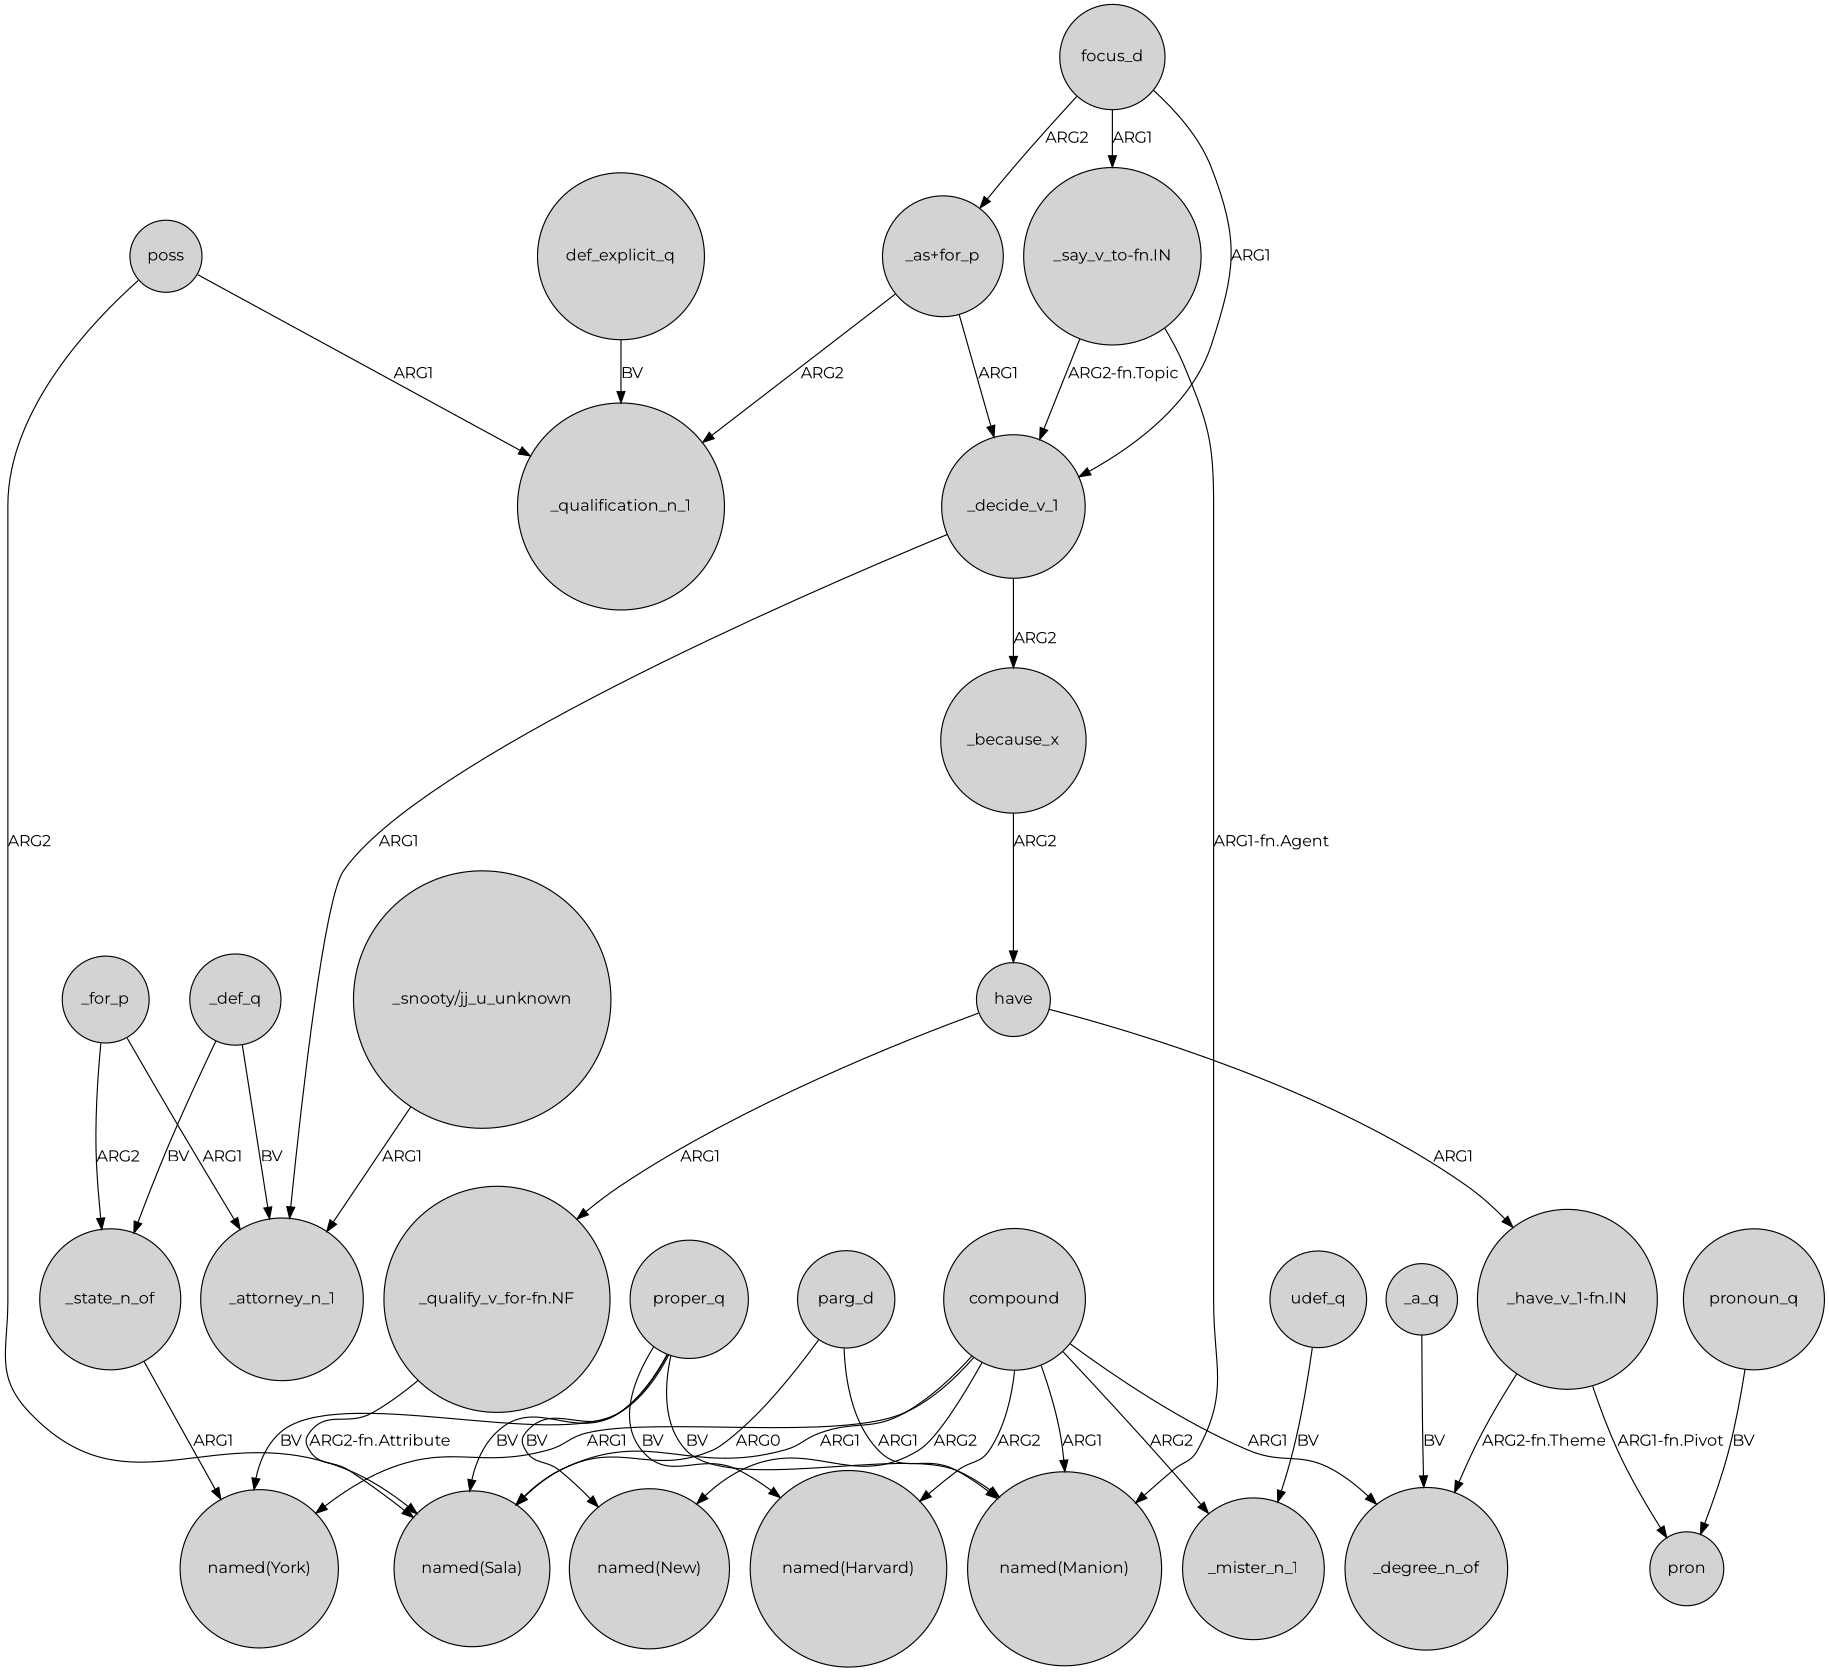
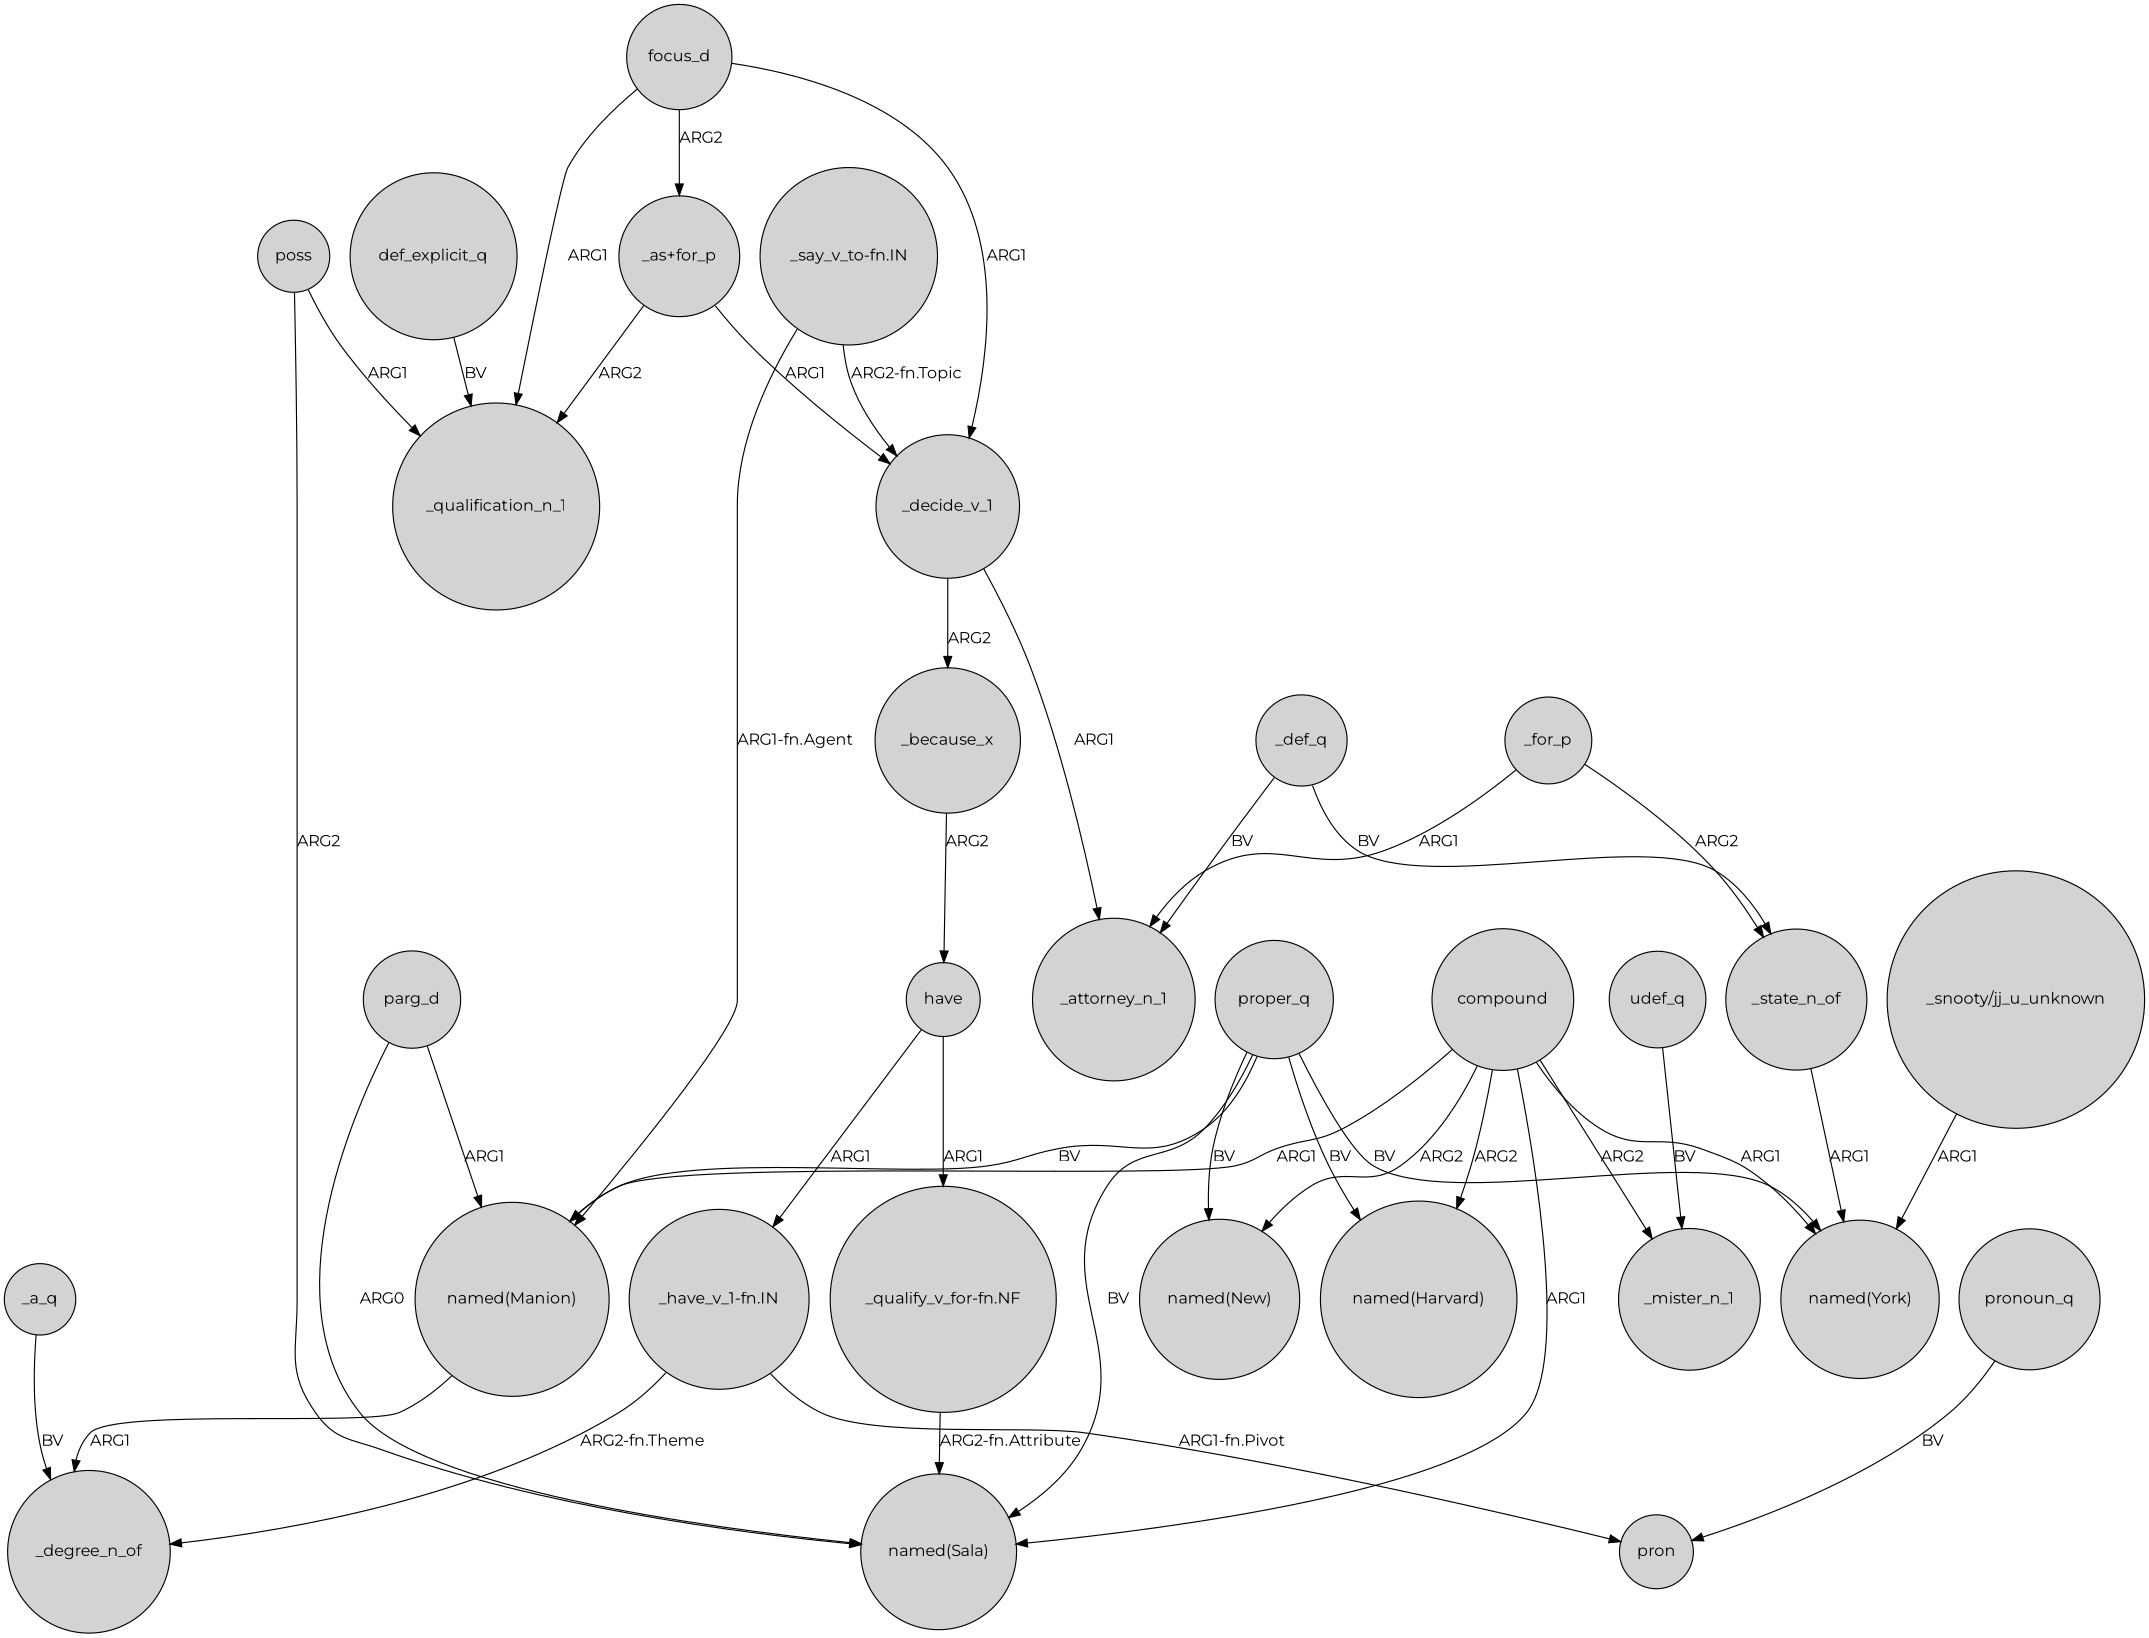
(1112, 133) -> (553, 229)
(372, 1164) -> (1929, 1166)
(1214, 1434) -> (261, 1419)
